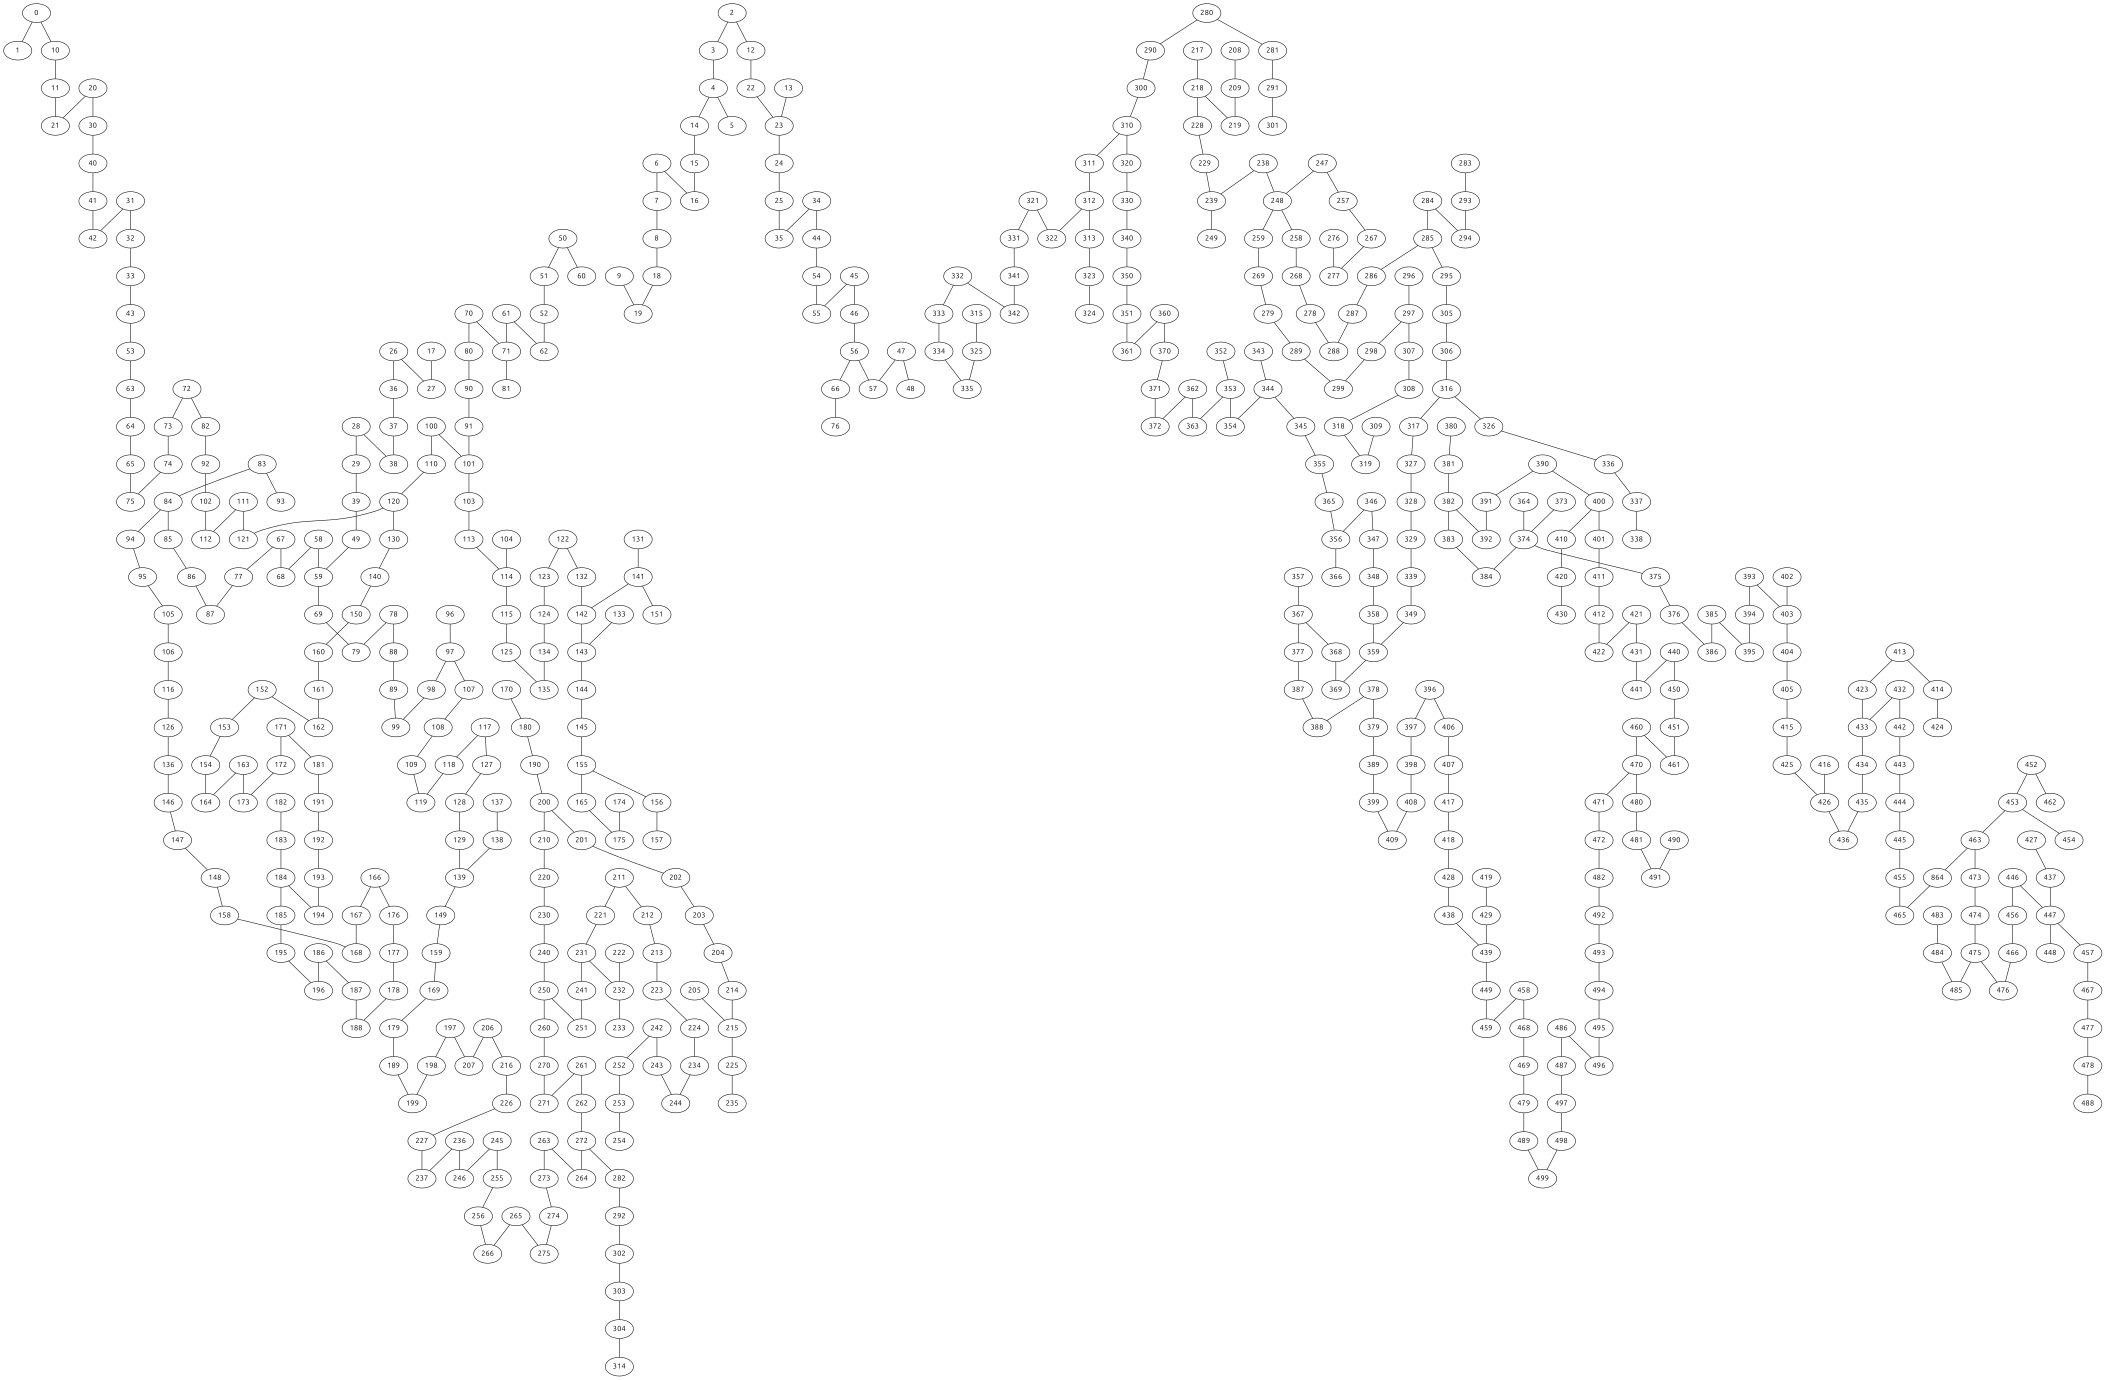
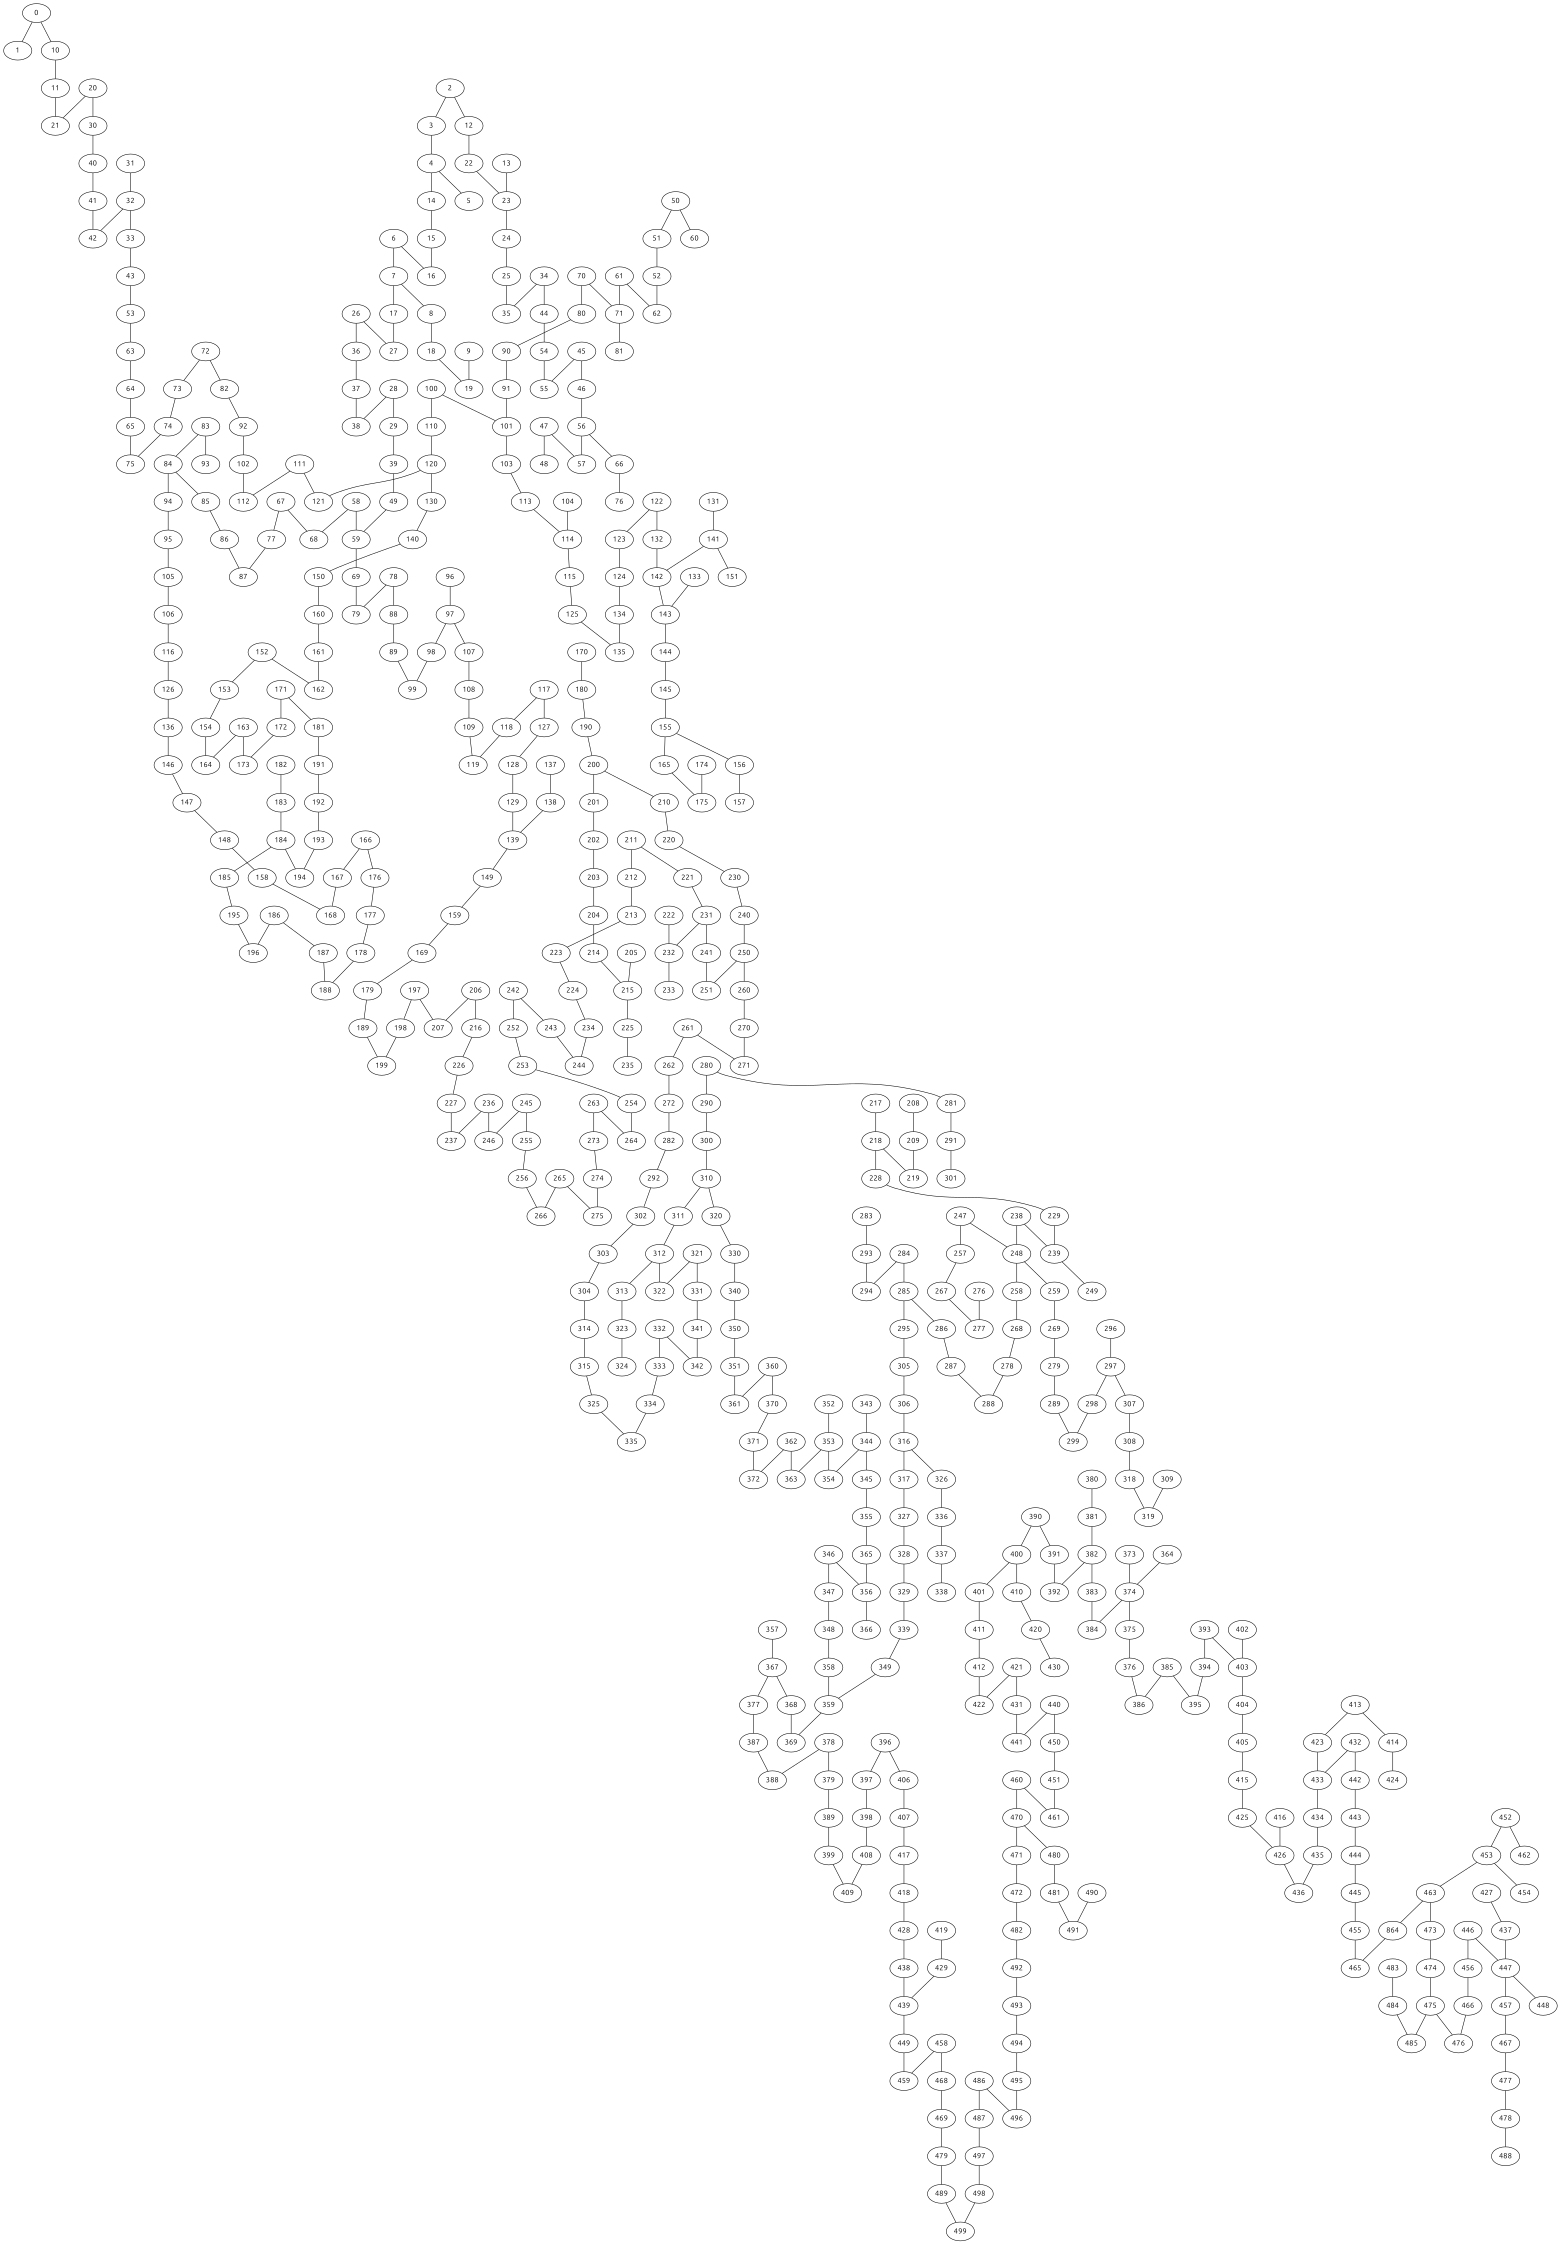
(112, 220) -> (112, 220)
none -> (394, 295)
(582, 1160) -> (631, 1122)
none -> (584, 1348)
